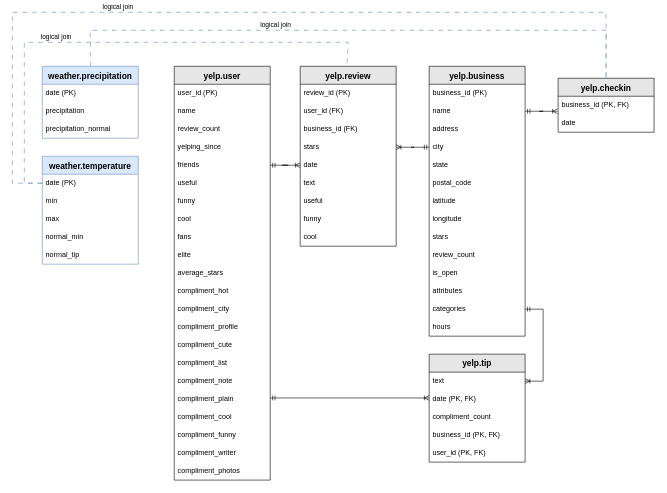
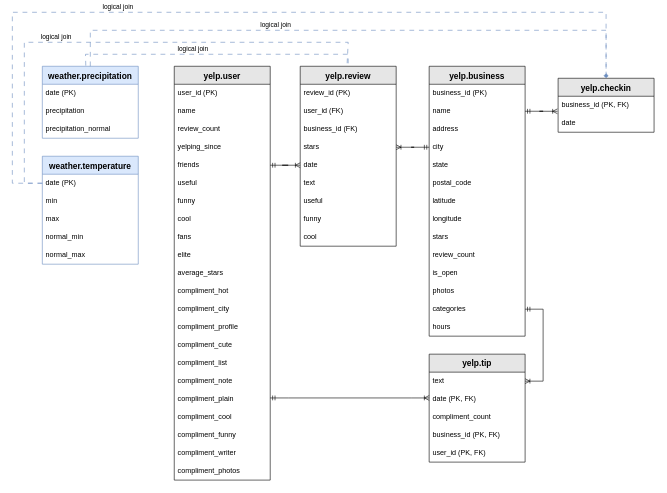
none -> (183, 54)
(90, 56) -> (90, 56)
(64, 254) -> (65, 254)
(452, 290) -> (445, 290)
